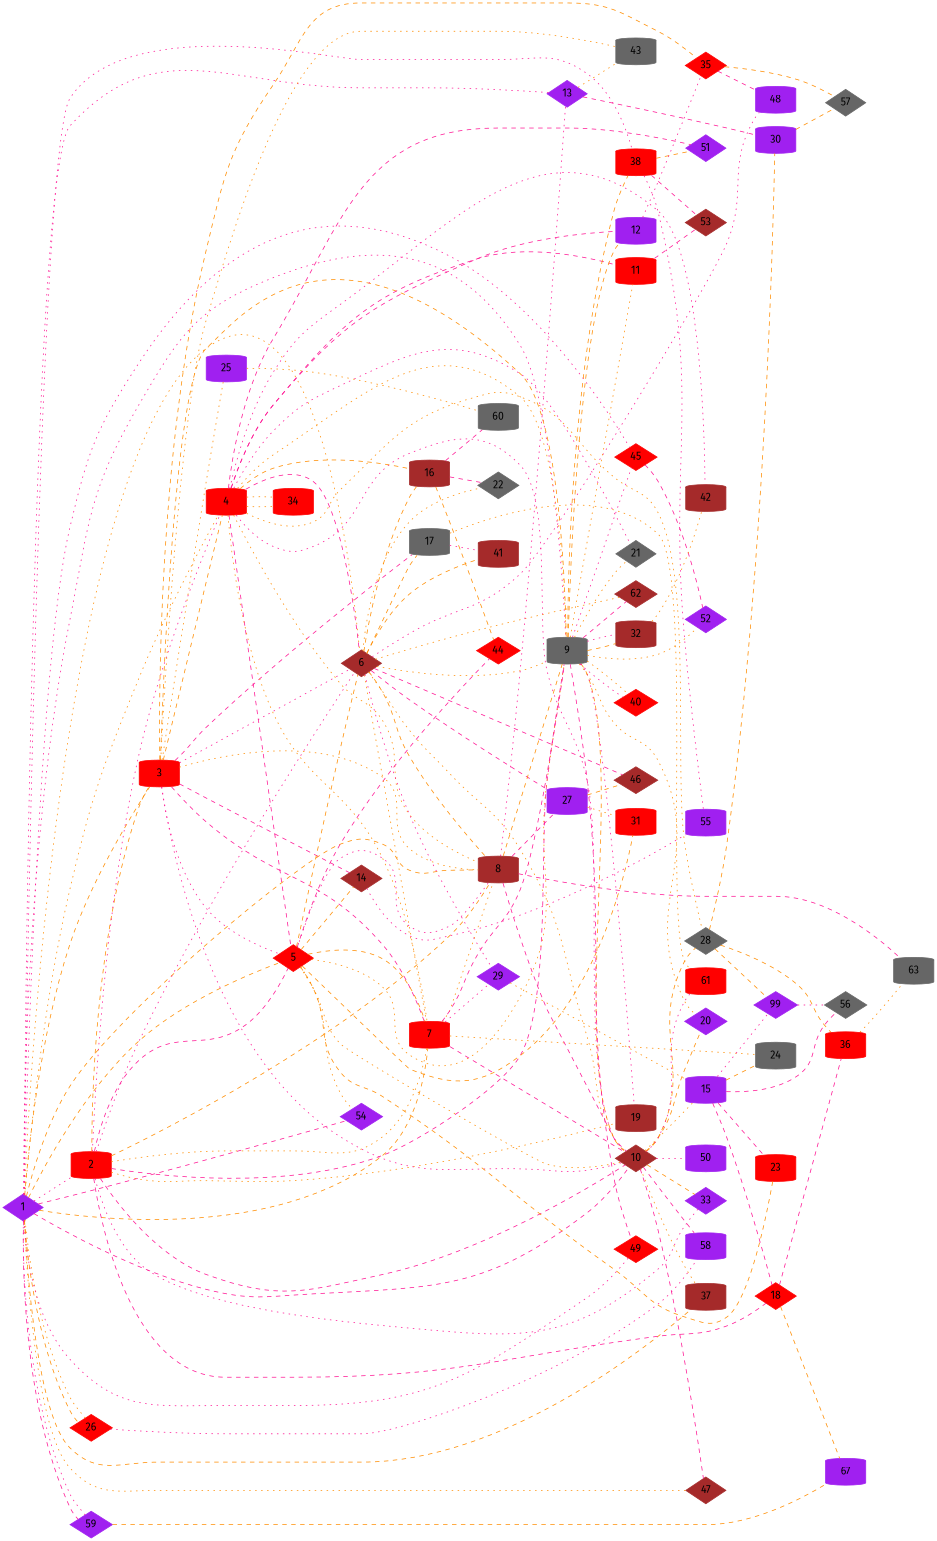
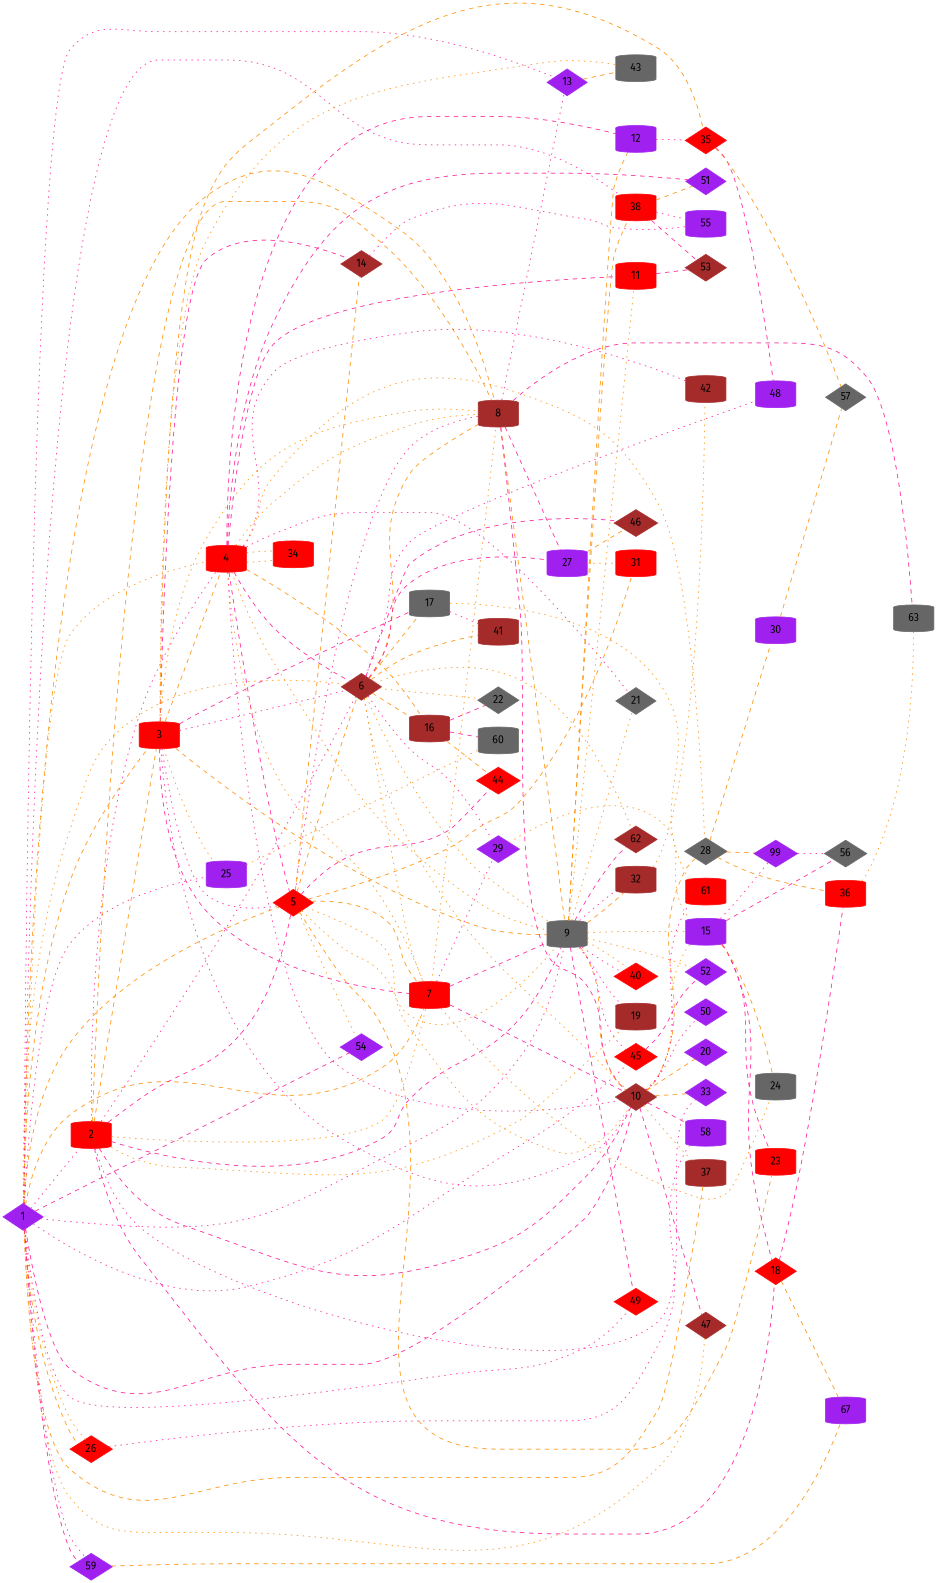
(597, 76) -> (599, 76)
(669, 115) -> none
(672, 797) -> (636, 931)
none -> (49, 996)
(706, 1158) -> (706, 1012)
